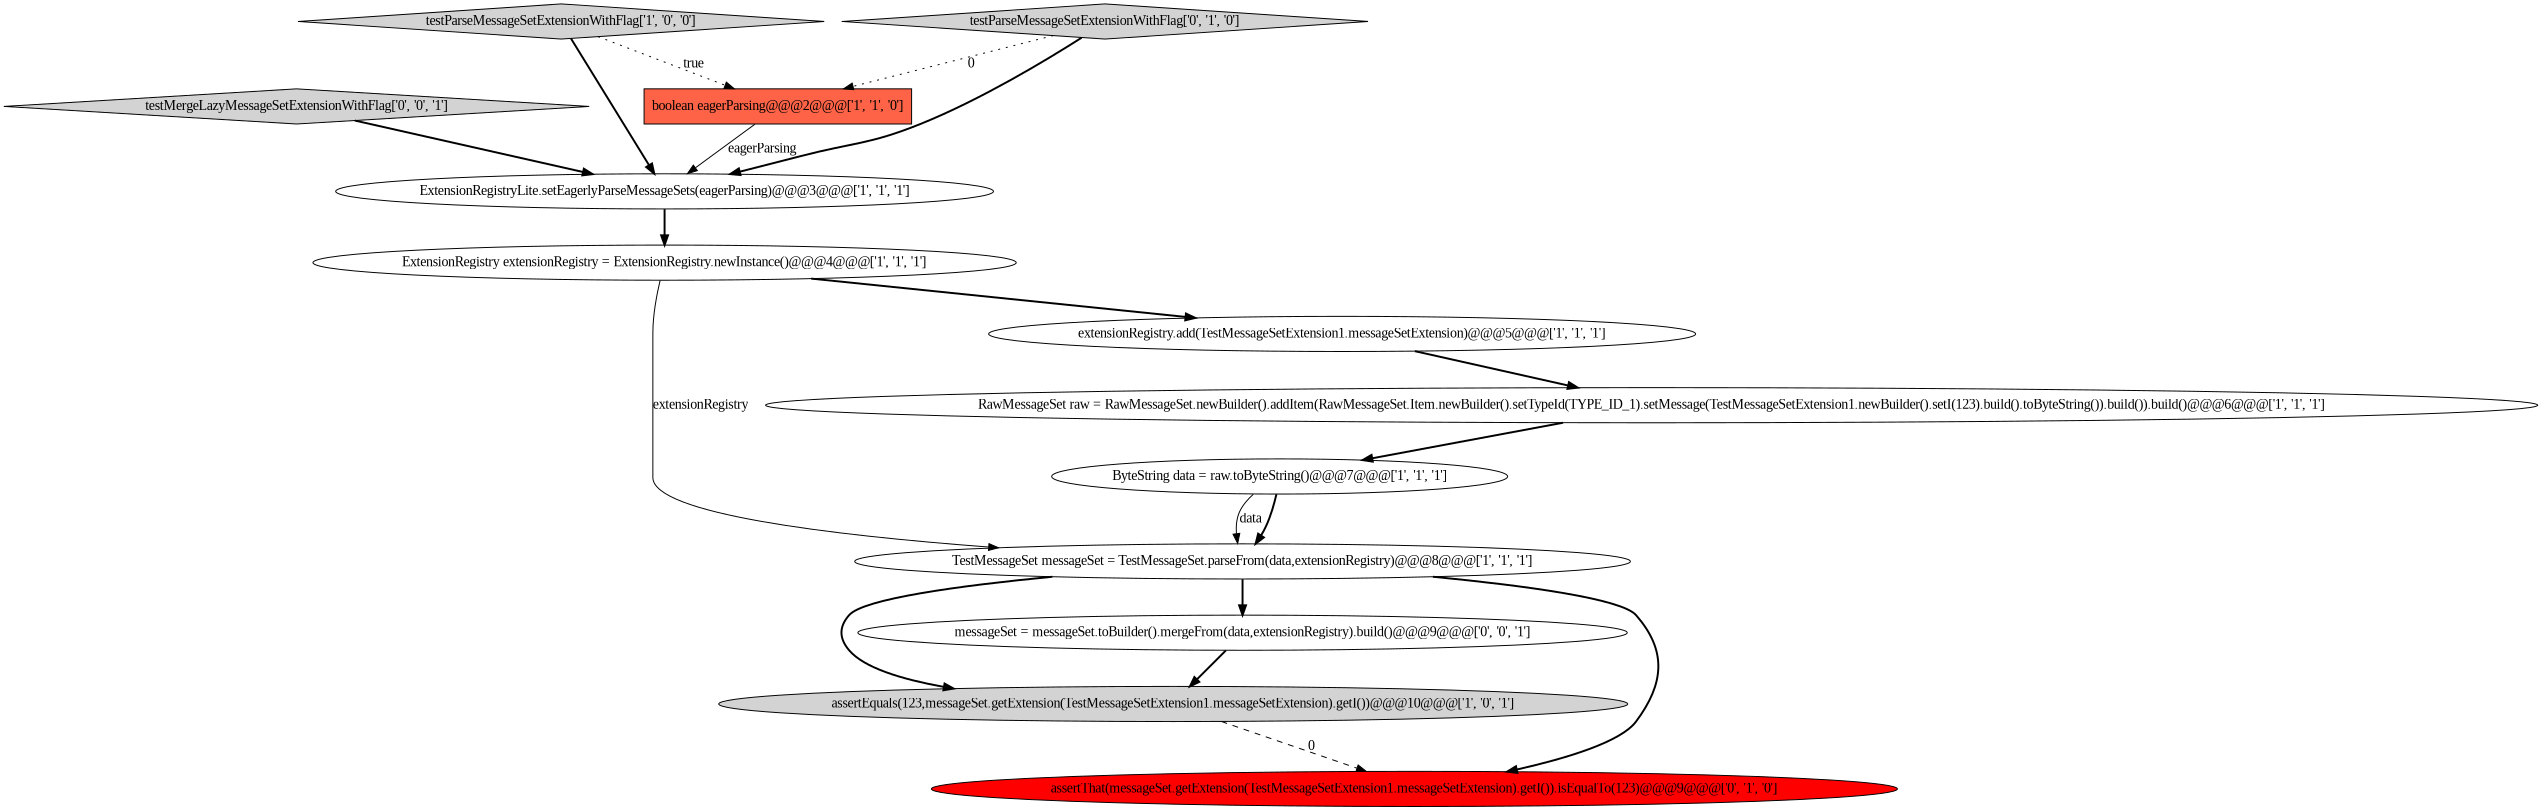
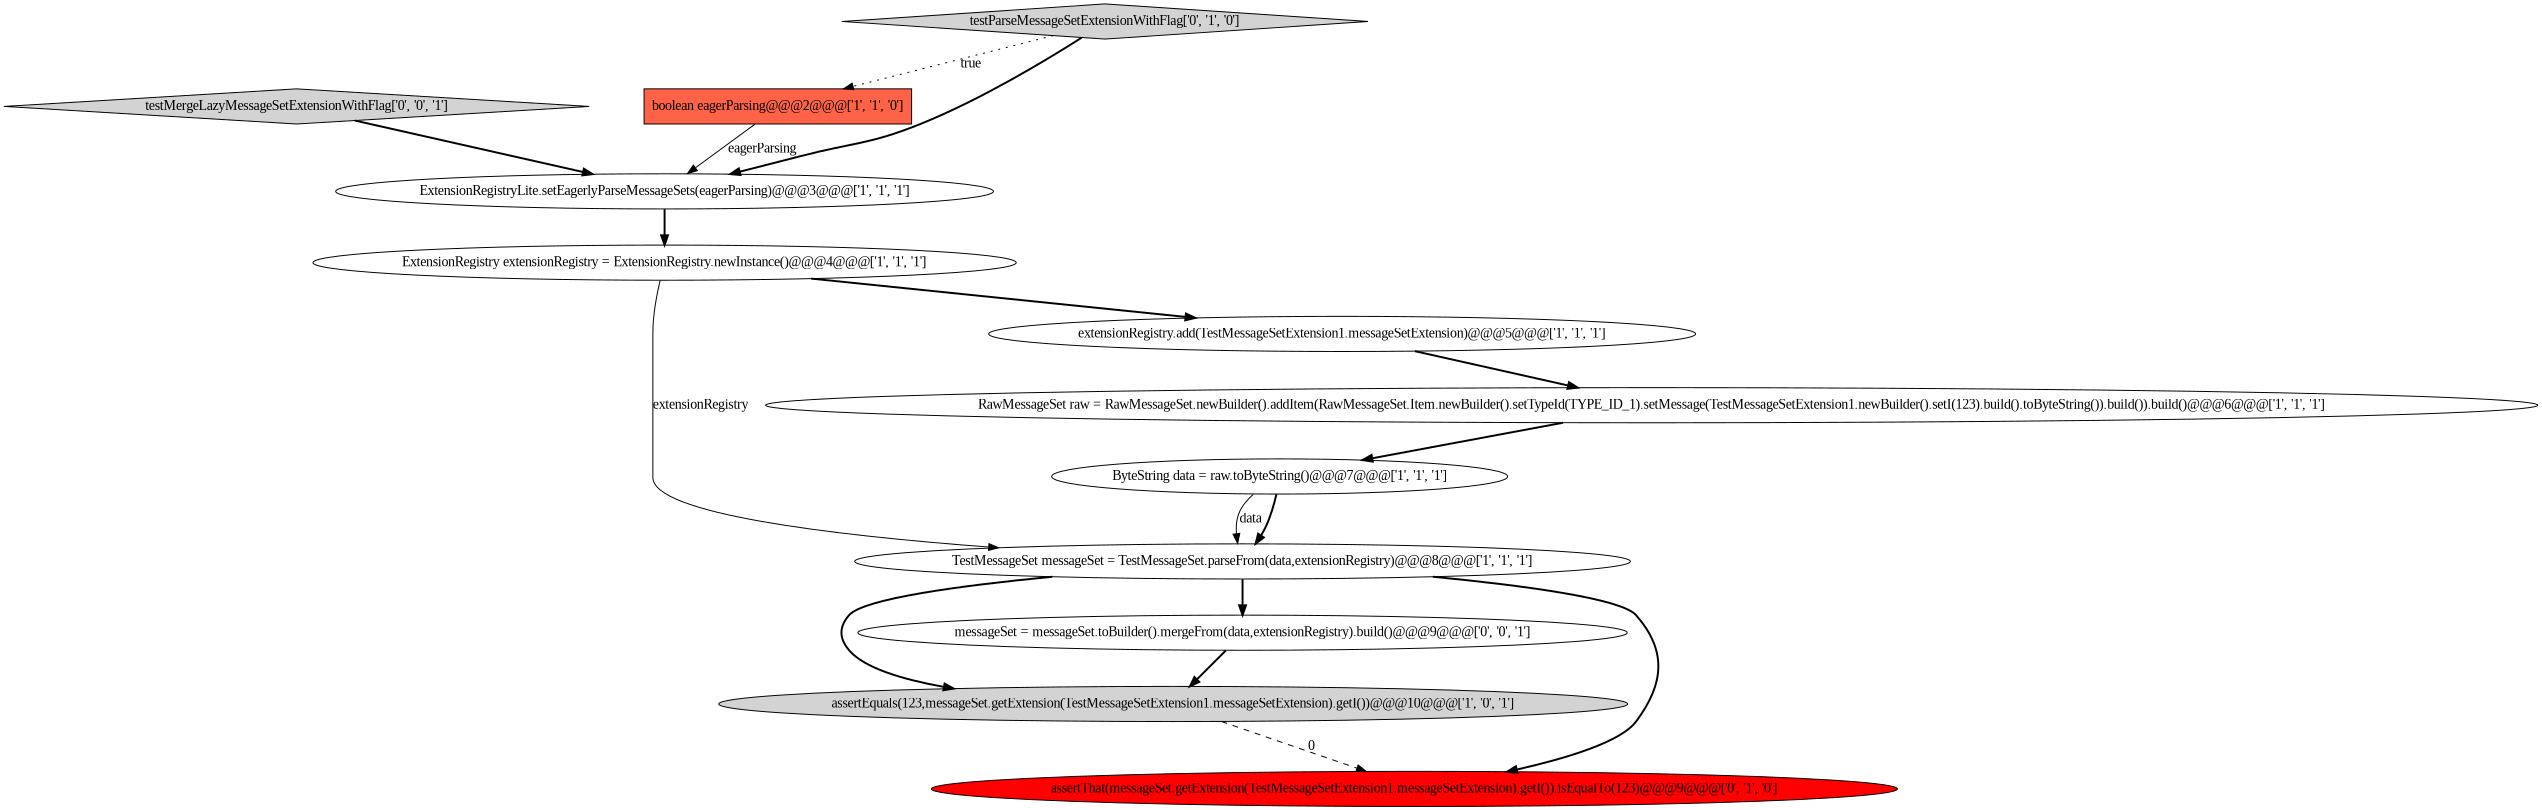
(561, 21) -> none
(971, 64) -> (971, 64)
